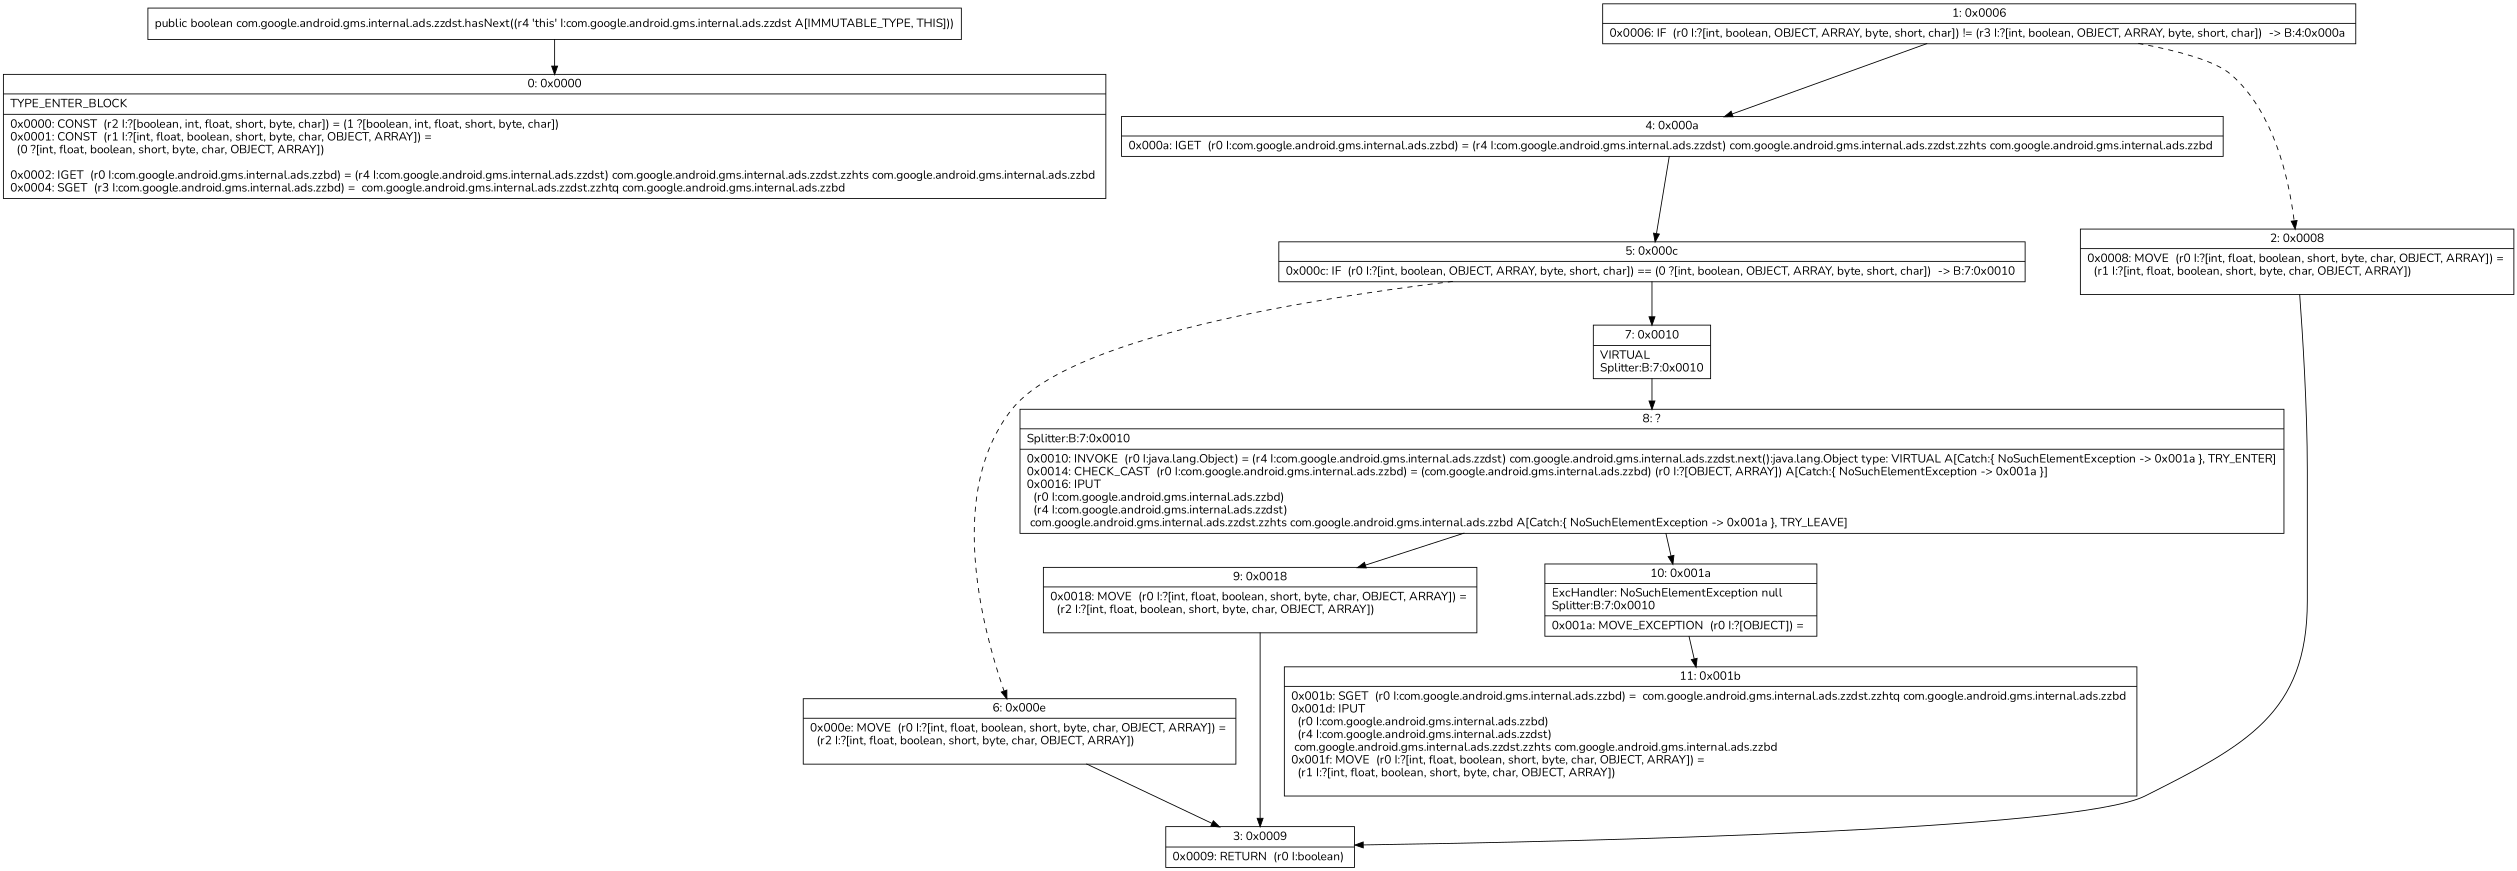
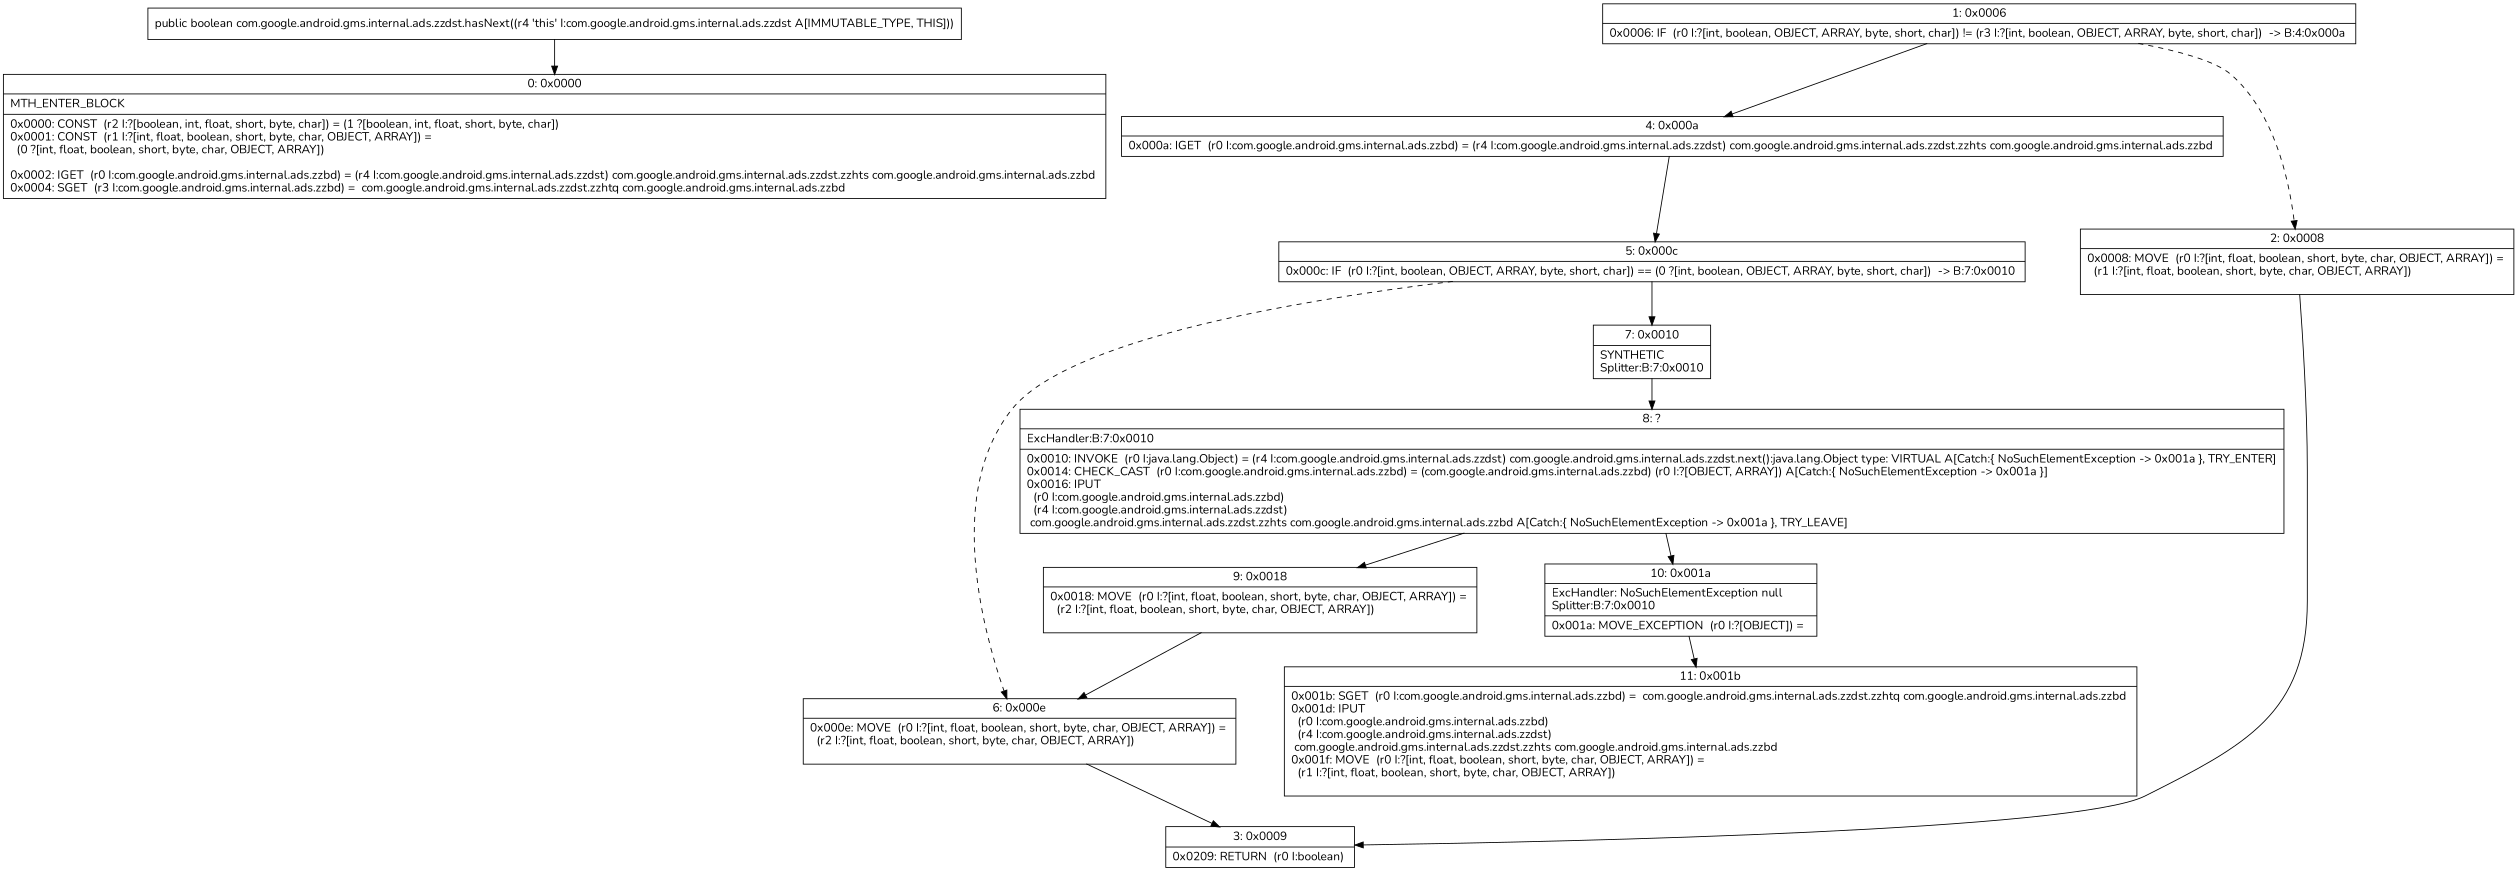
(69, 104) -> (68, 104)
(1625, 355) -> (1632, 355)
(1079, 439) -> (1091, 439)
(1260, 725) -> (1144, 664)
(1260, 857) -> (1260, 857)
